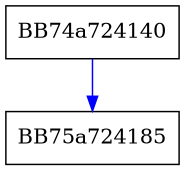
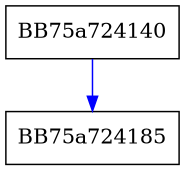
(92, 32) -> (92, 32)
